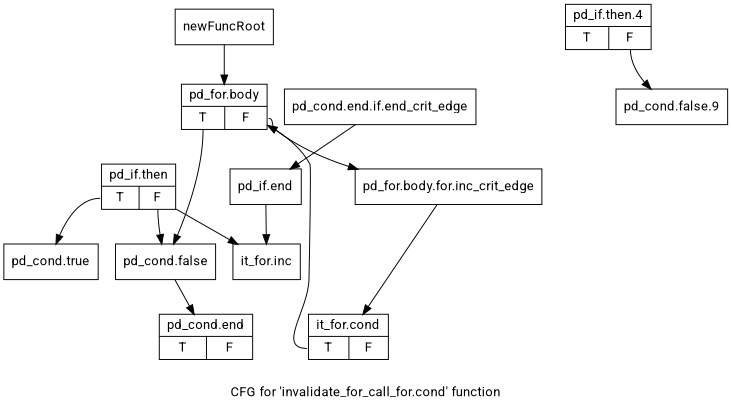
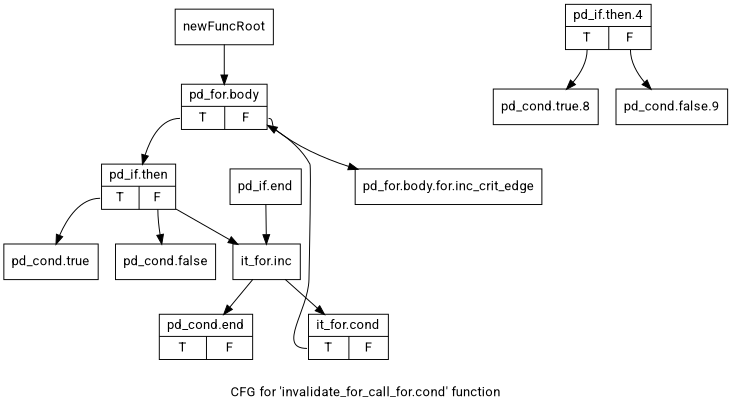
(380, 107) -> none
none -> (546, 107)
(195, 184) -> (157, 131)
(403, 255) -> (300, 293)
(182, 293) -> (241, 293)
